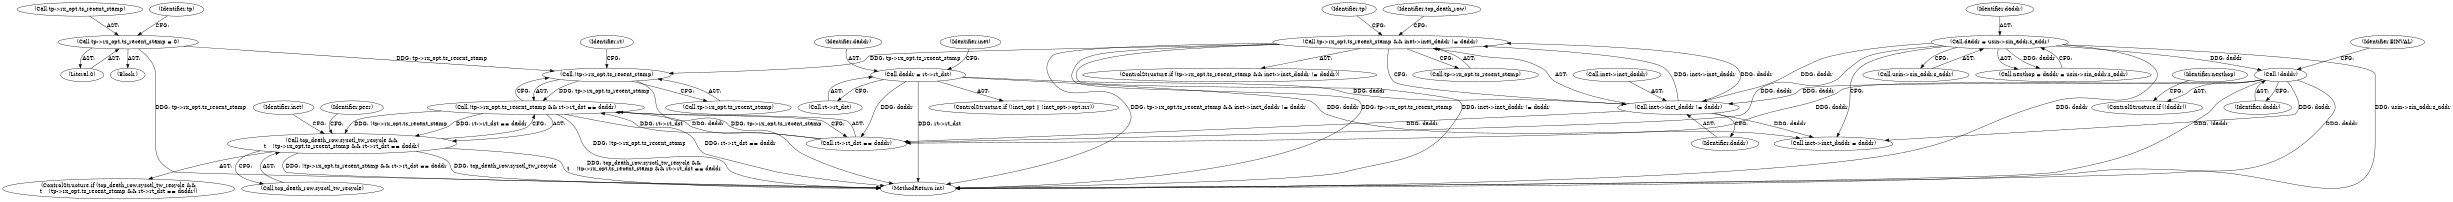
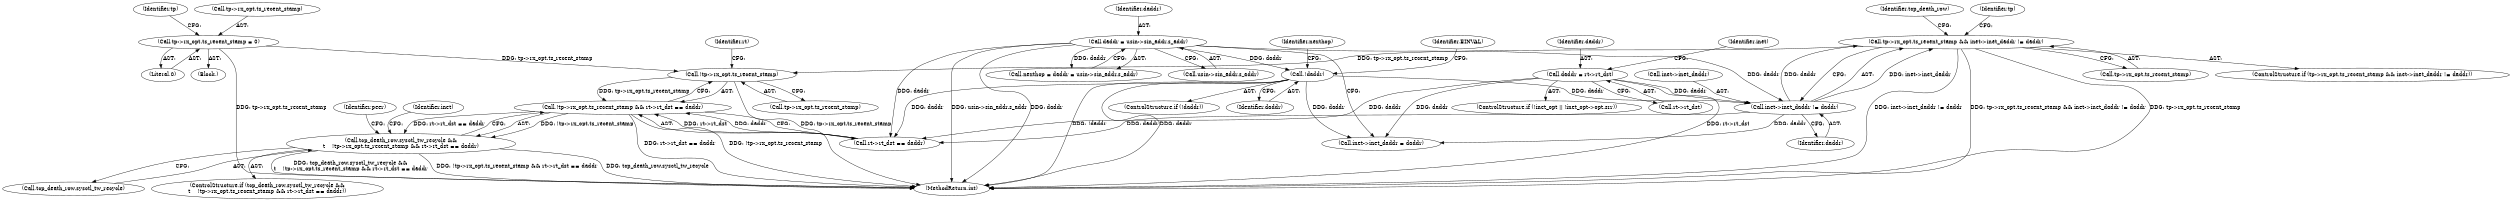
(2171, 88) -> (1307, 57)
